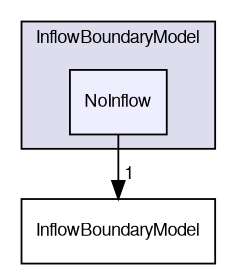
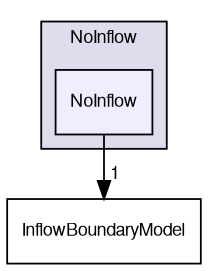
(118, 39) -> (104, 39)
